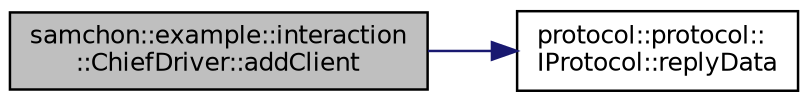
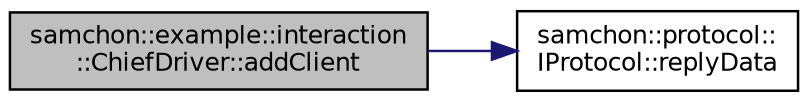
(658, 51) -> (658, 51)
